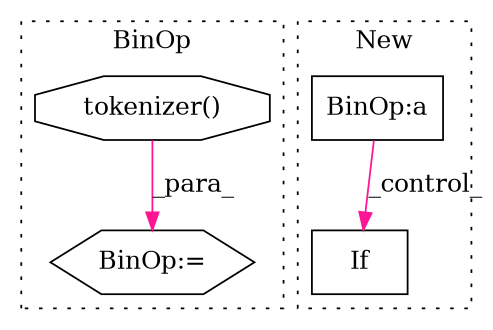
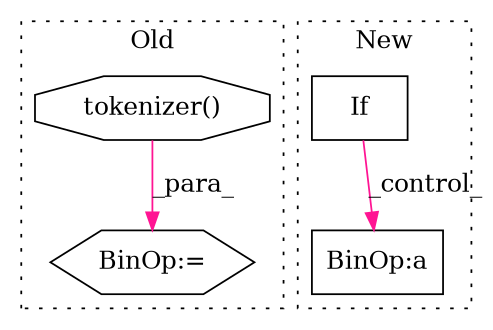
(152, 42) -> (152, 42)
(370, 176) -> (368, 176)
